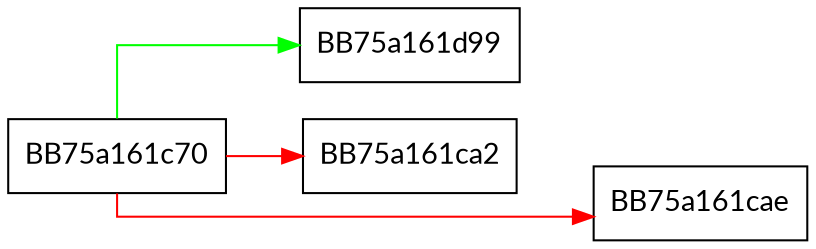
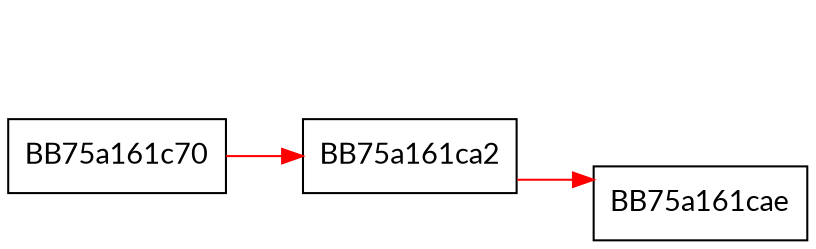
(410, 45) -> none
(333, 217) -> (545, 180)
